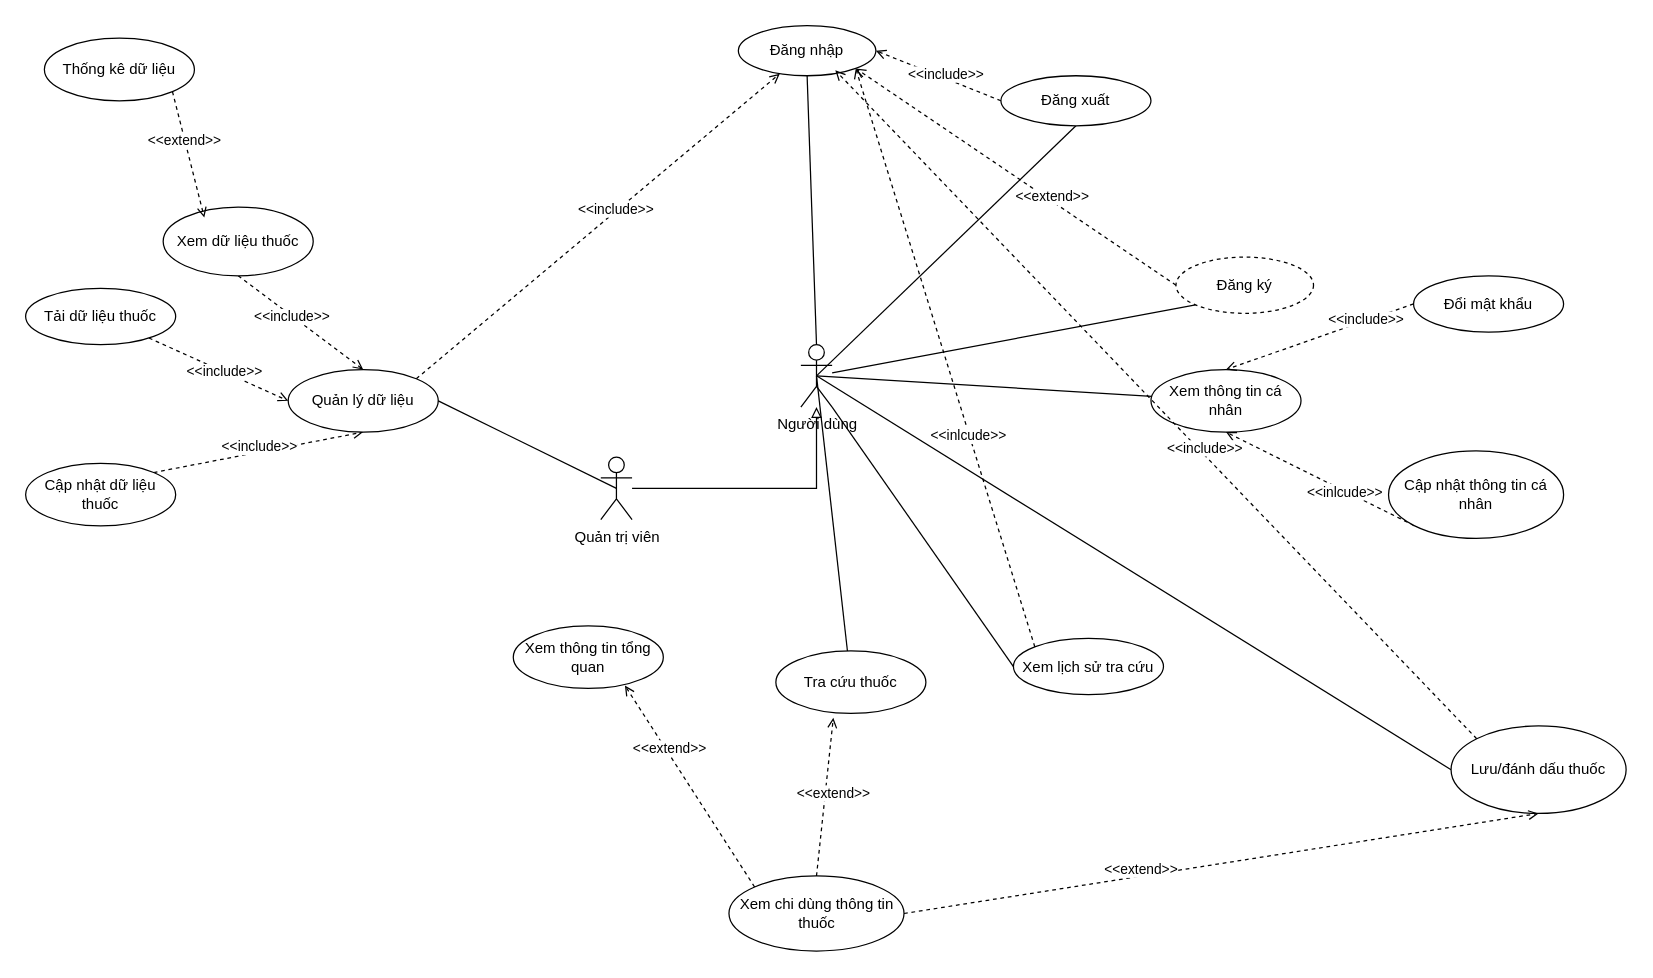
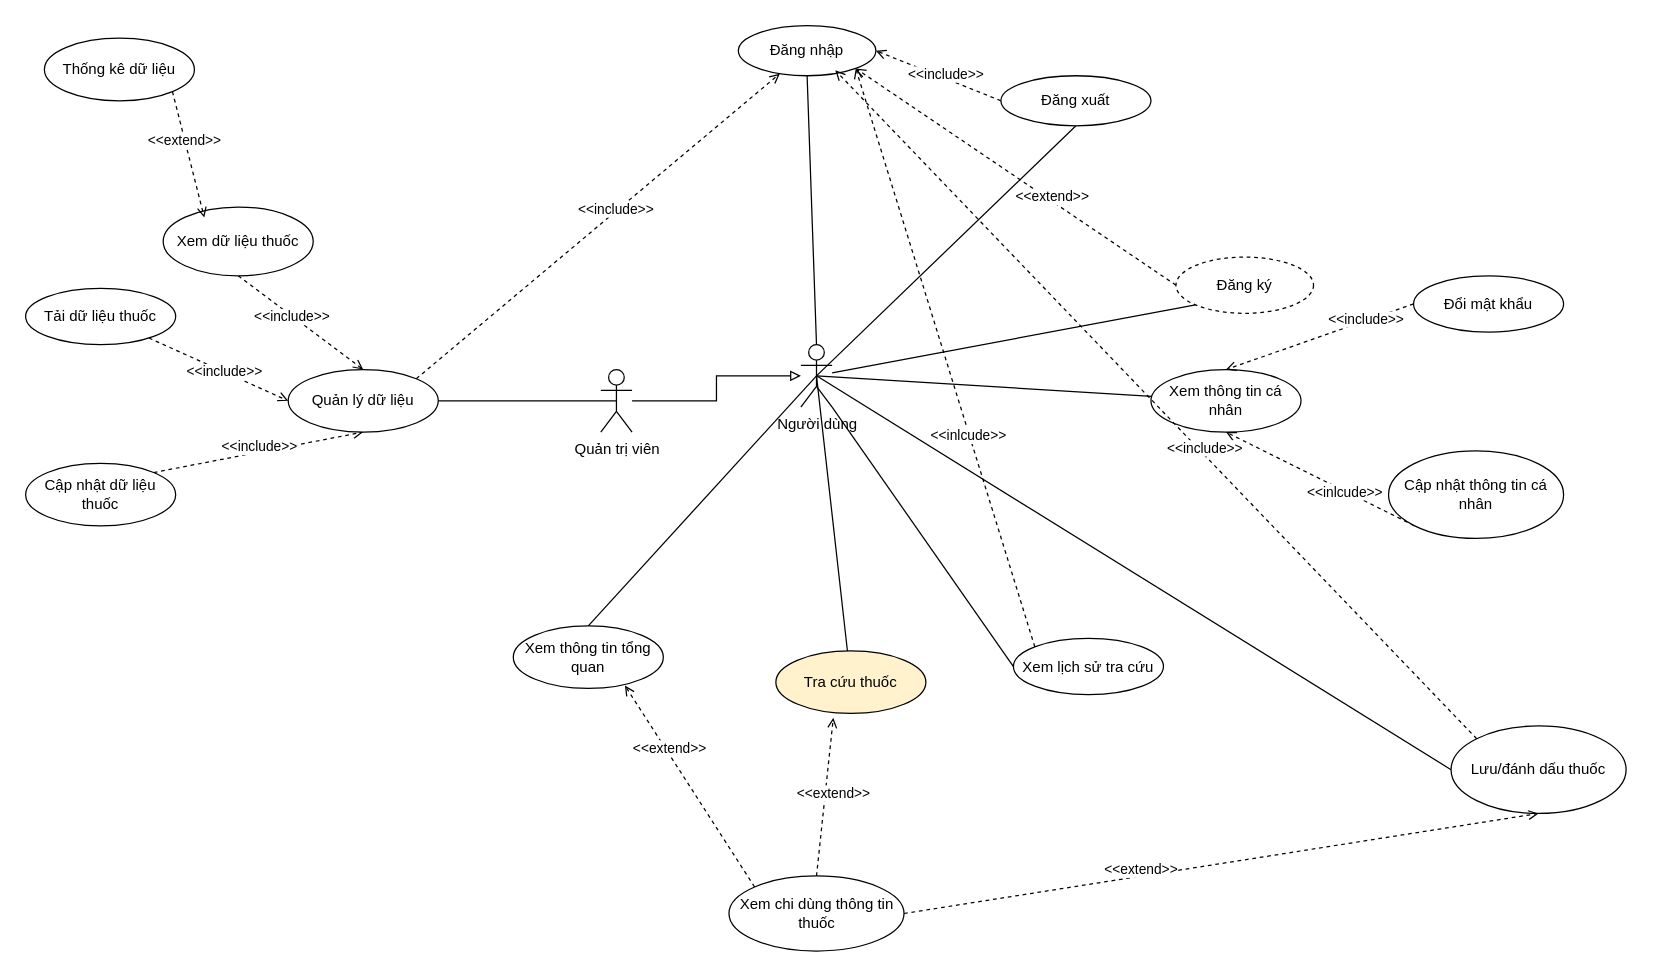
(616, 488) -> (616, 401)
none -> (701, 502)
(851, 682) -> (851, 682)
